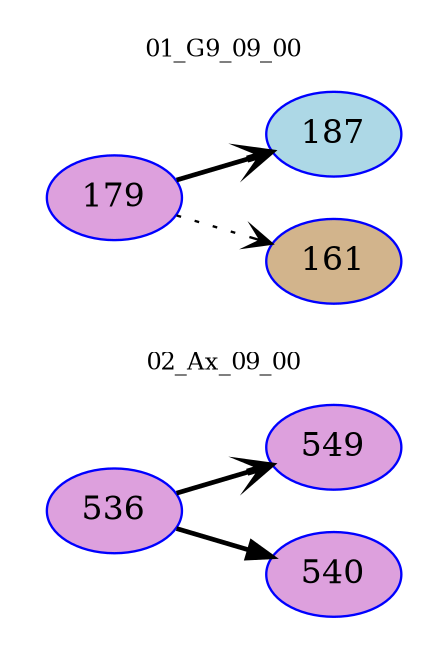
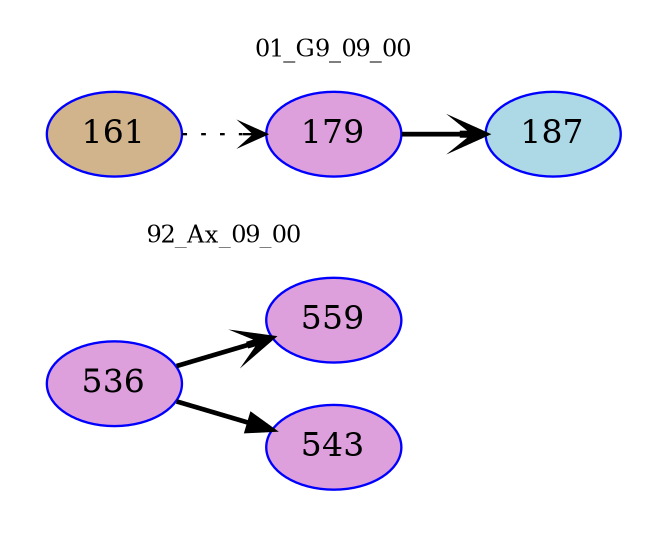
(213, 226) -> (212, 134)
(224, 364) -> (224, 237)
(334, 447) -> (334, 320)
(334, 574) -> (334, 447)
